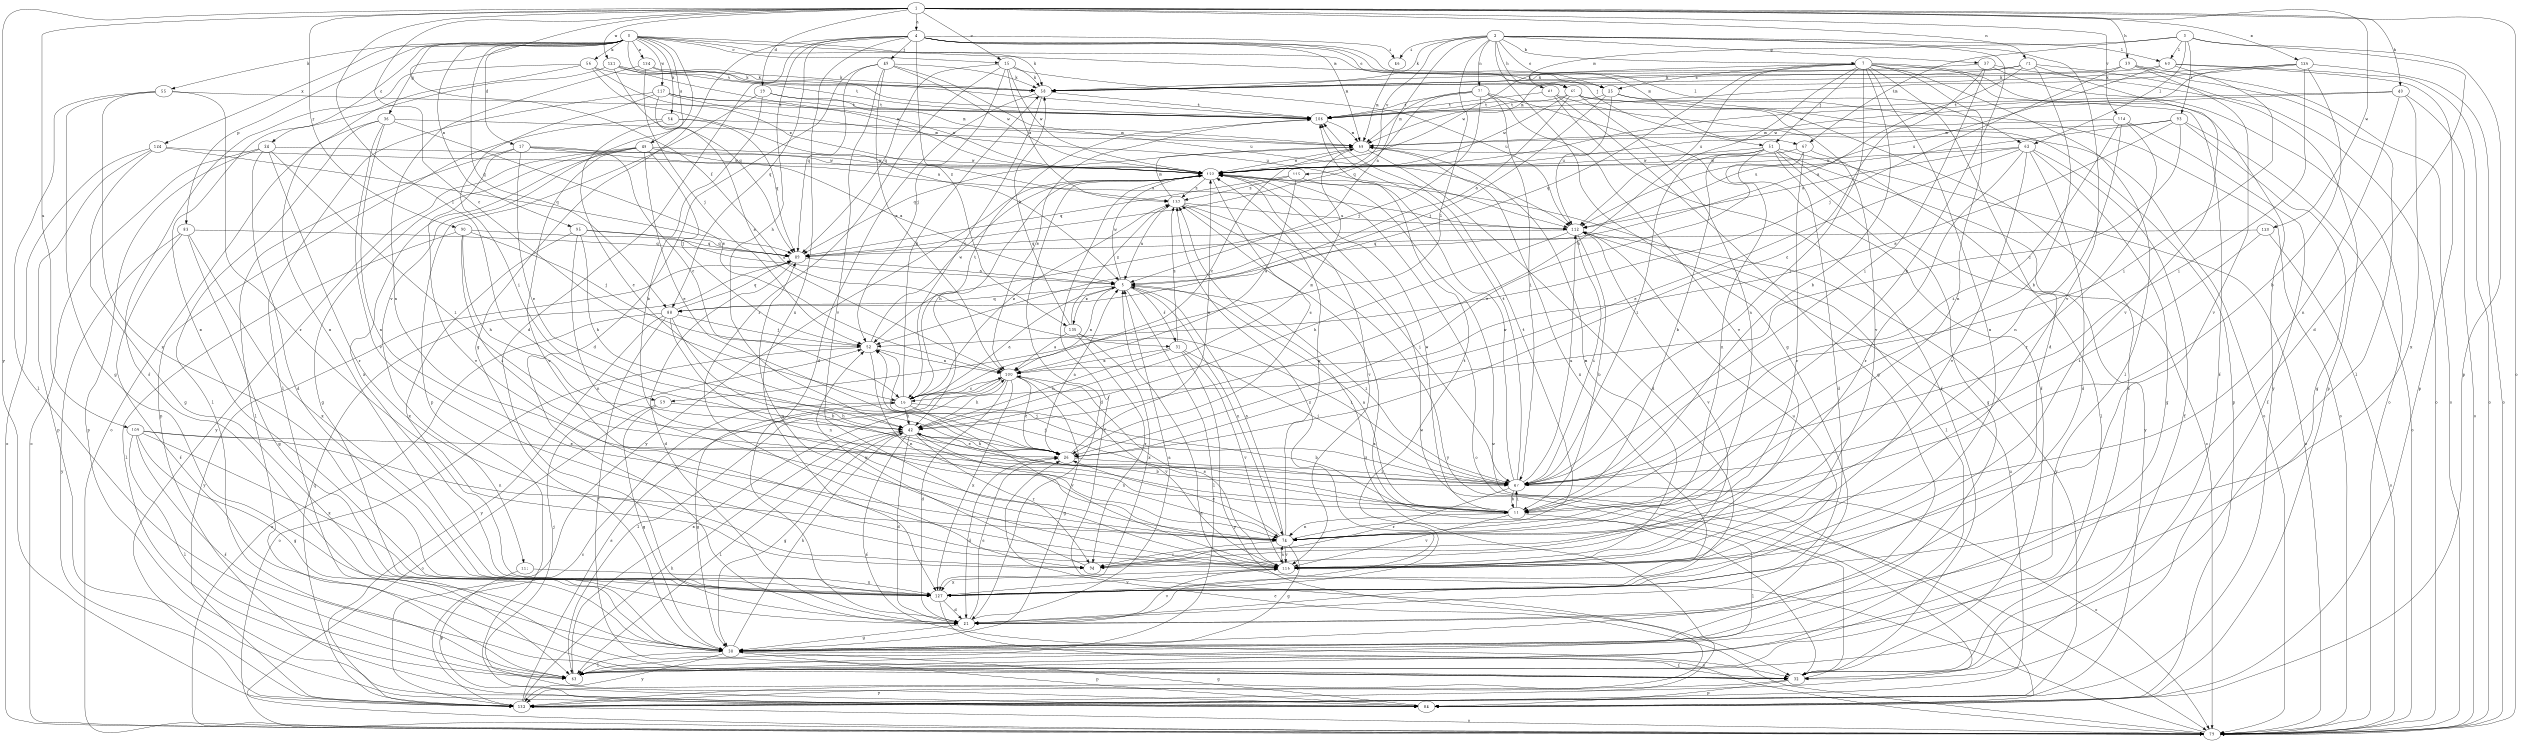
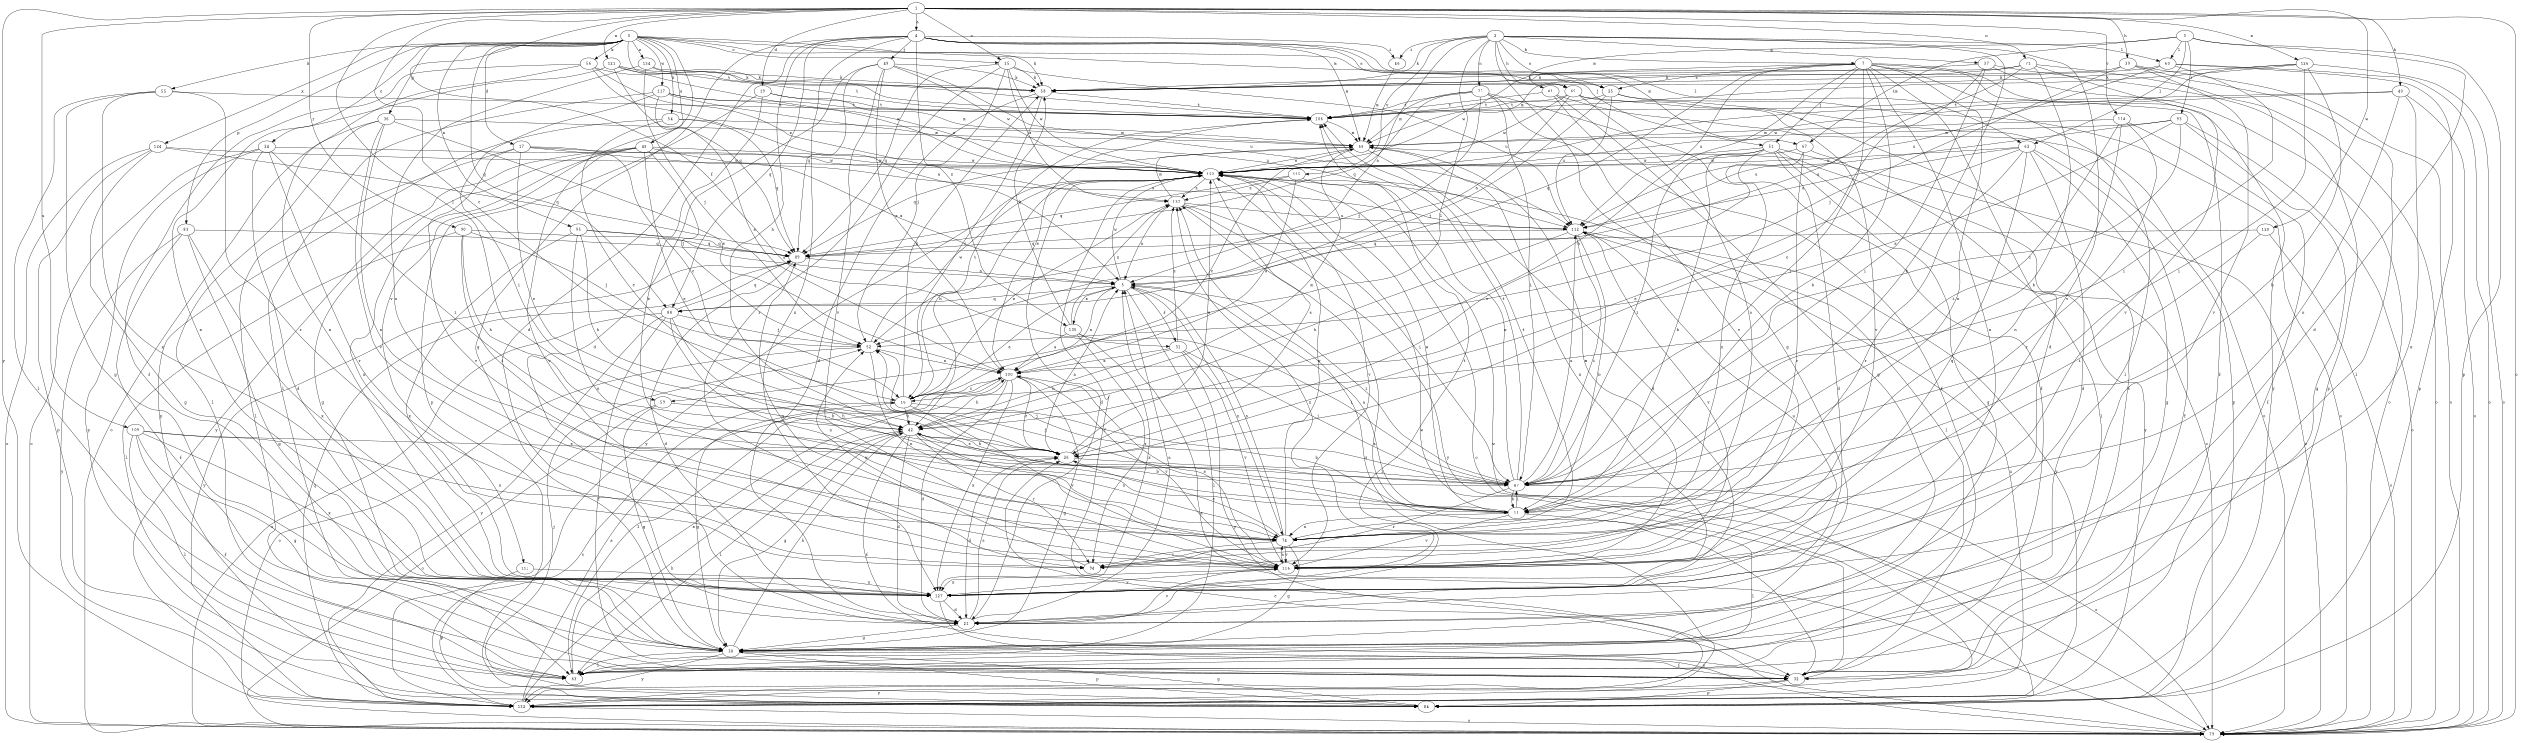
(1952, 361) -> (1952, 361)
